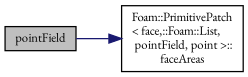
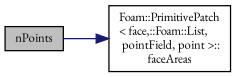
(41, 39) -> (34, 39)
